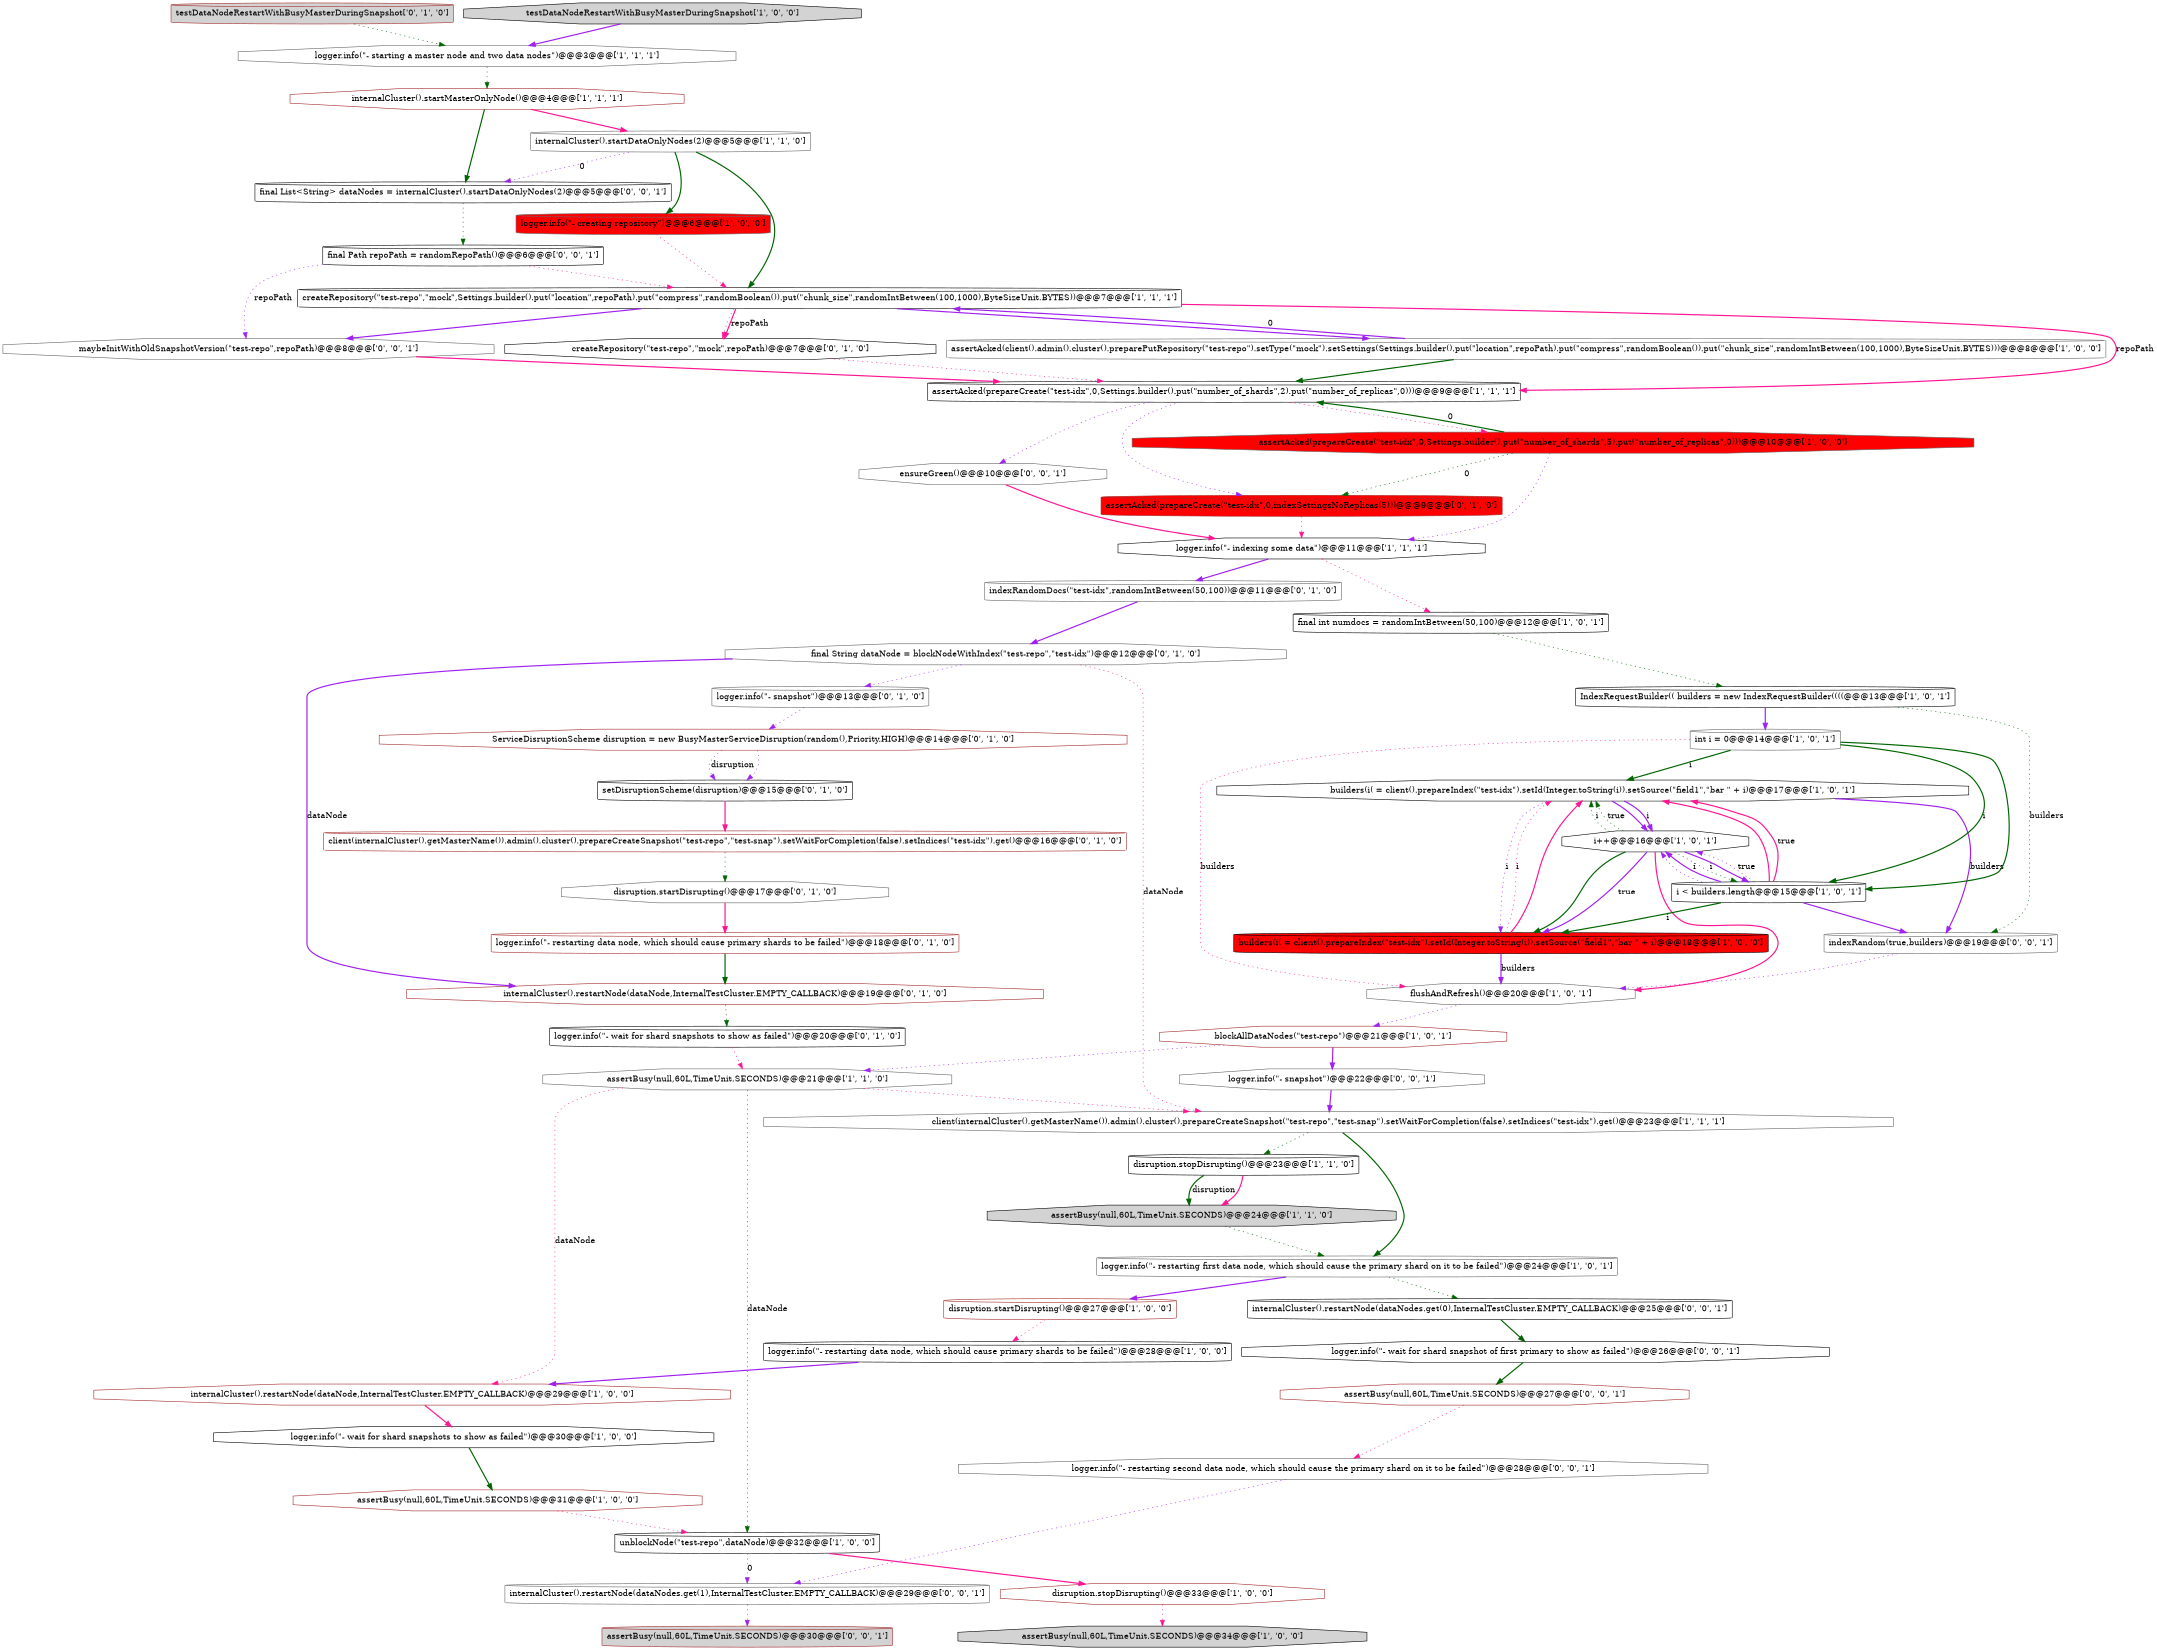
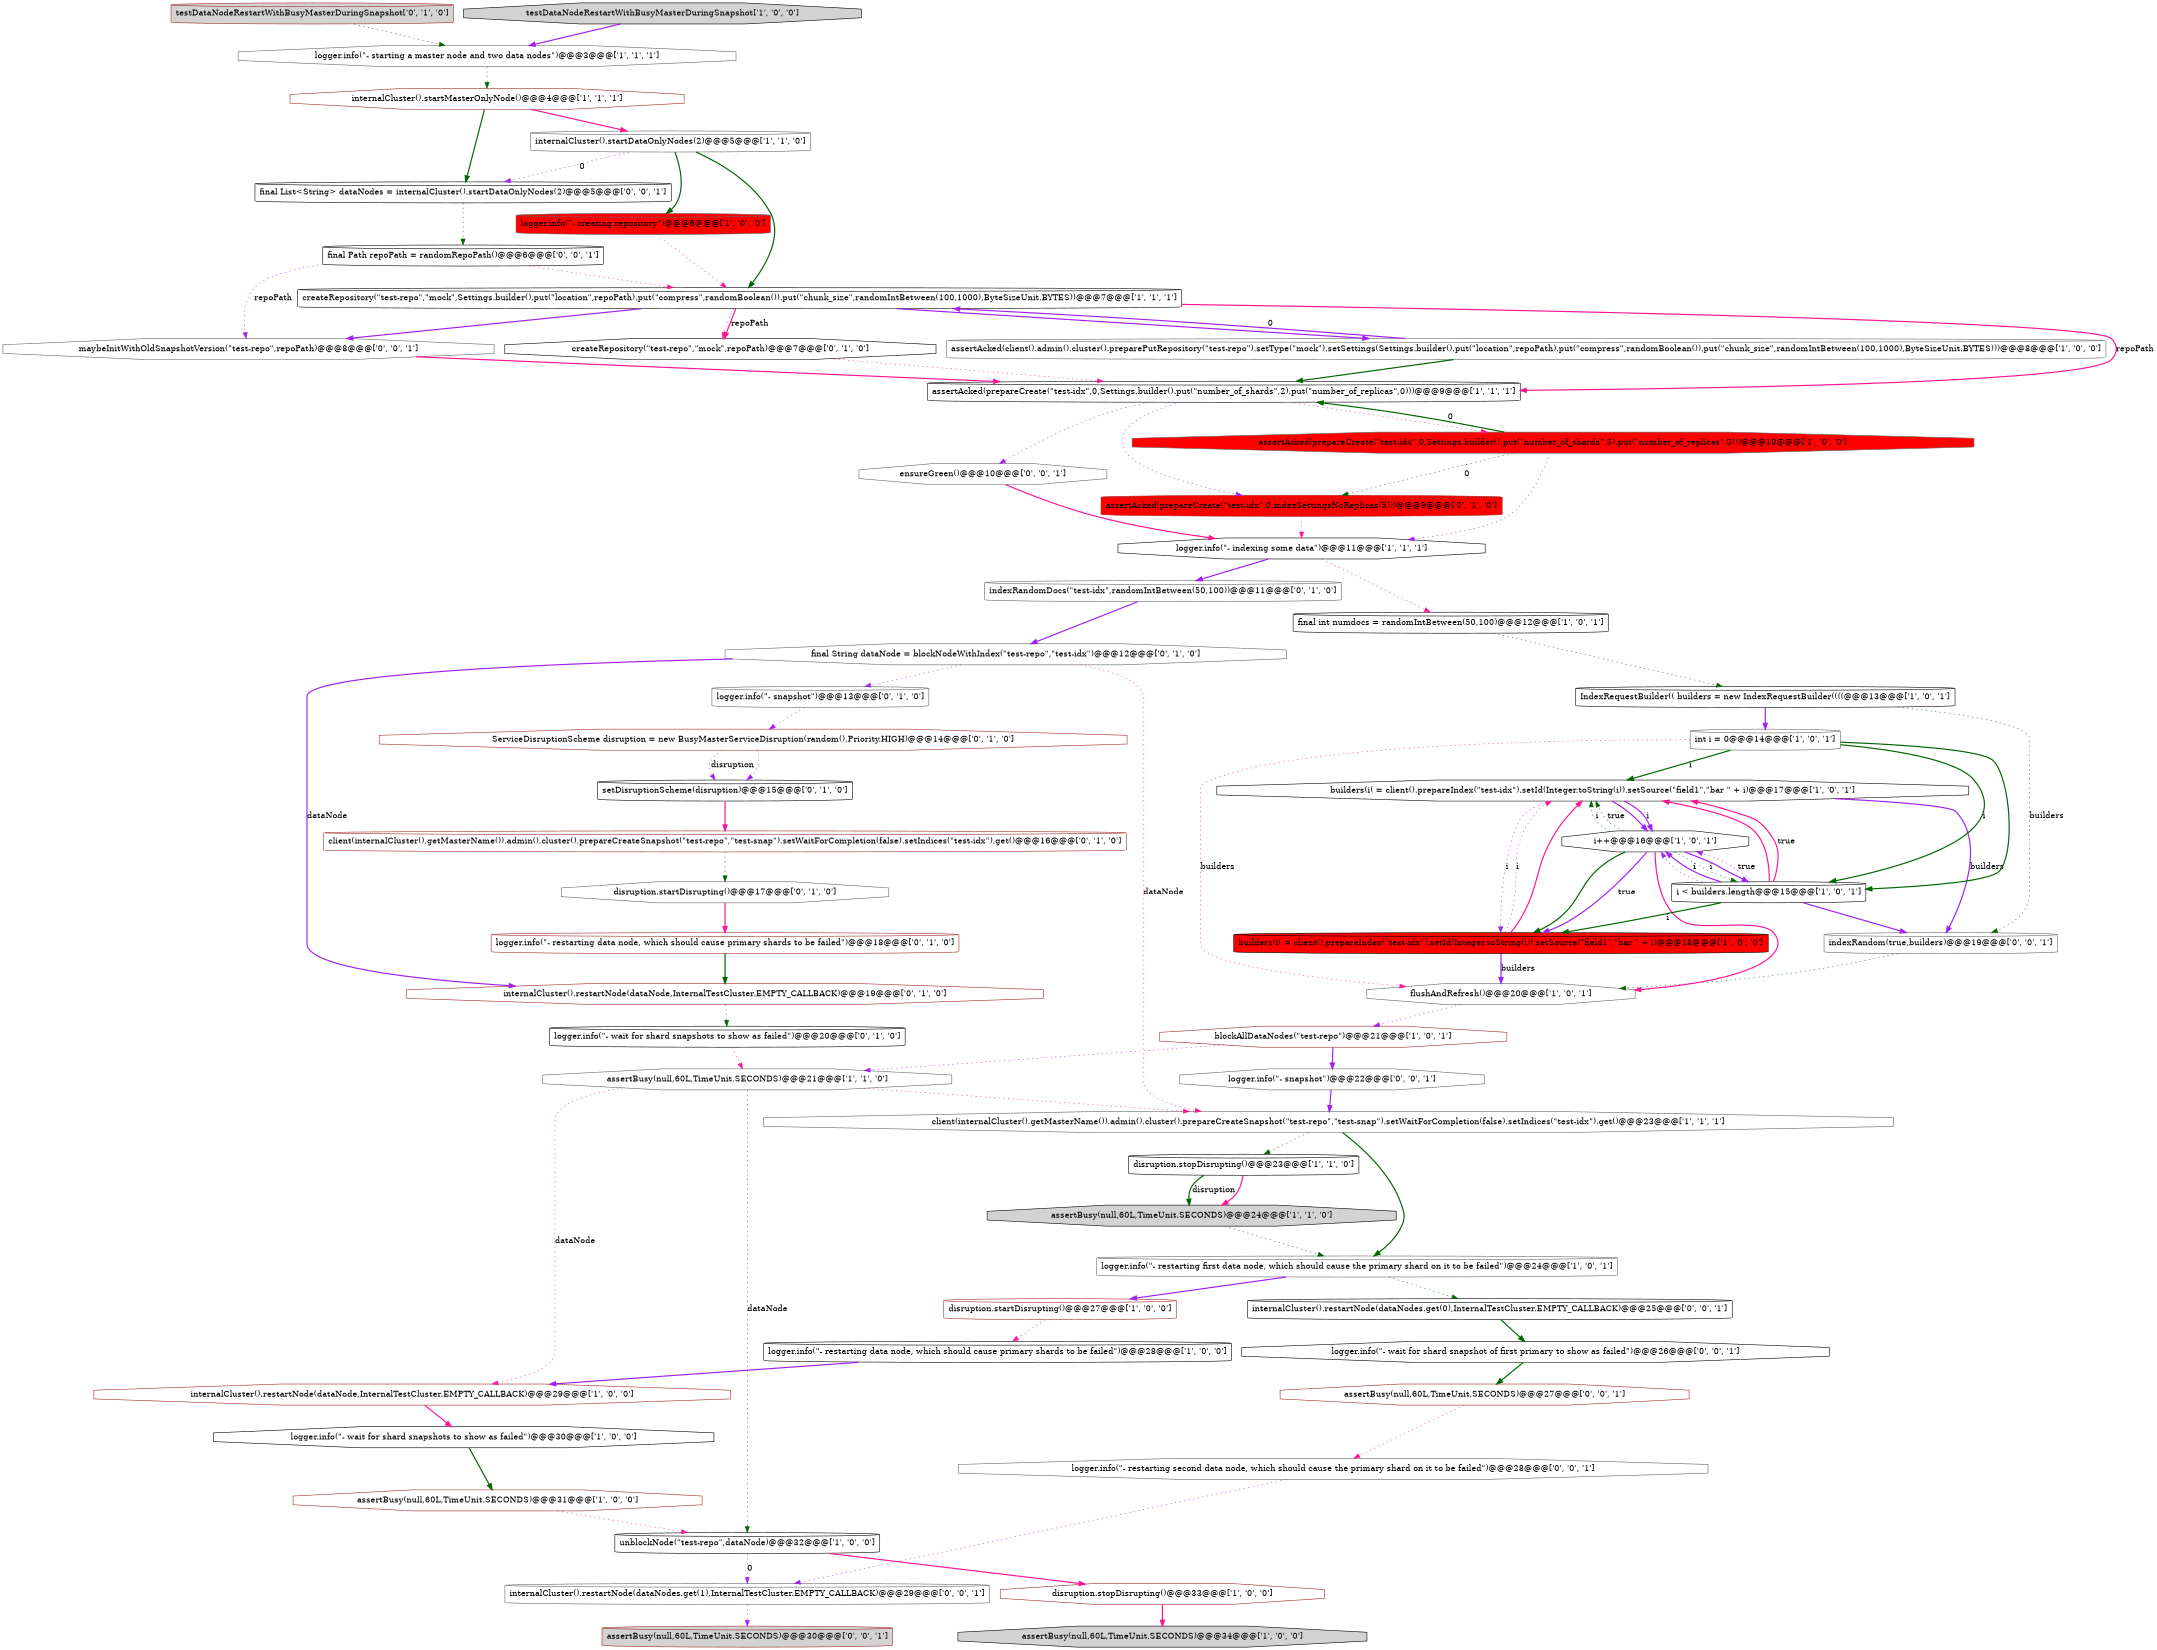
(1763, 977) -> (1763, 977)
(1162, 1612) -> (1162, 1612)
